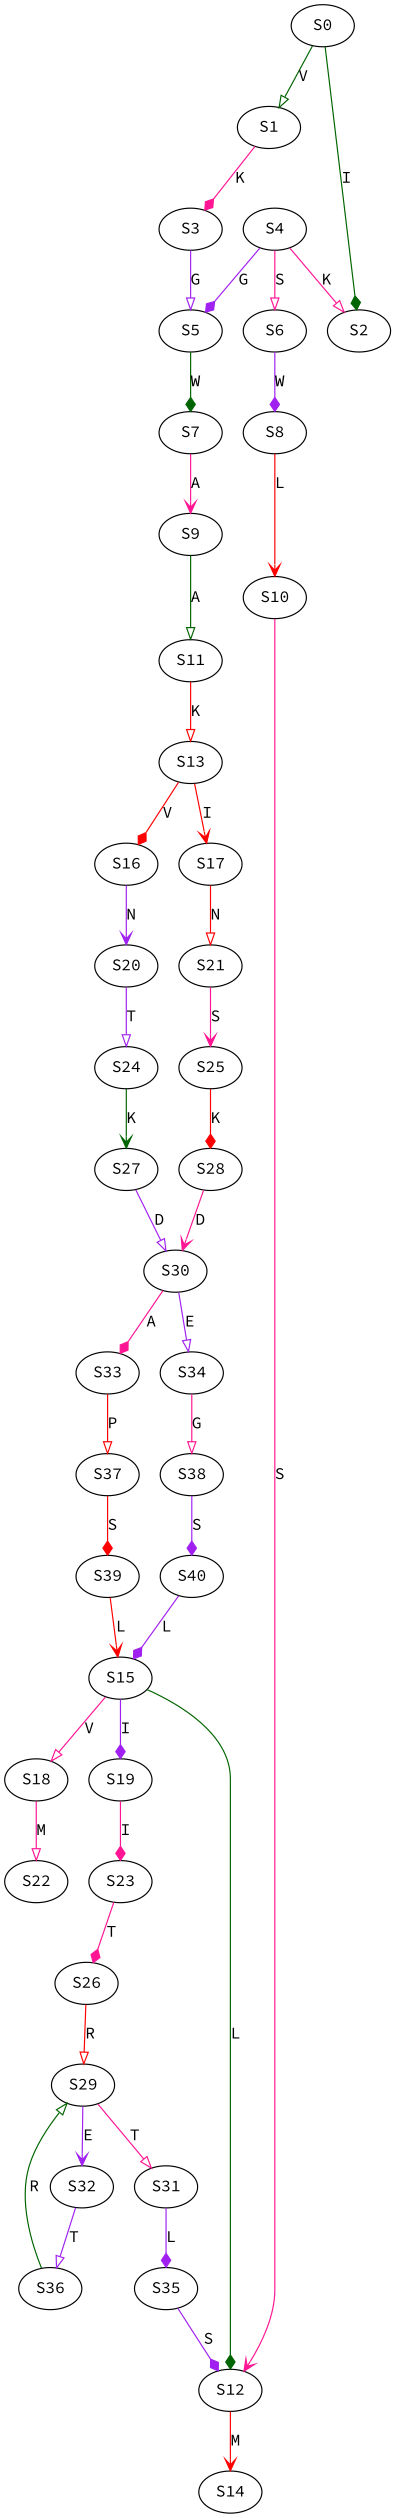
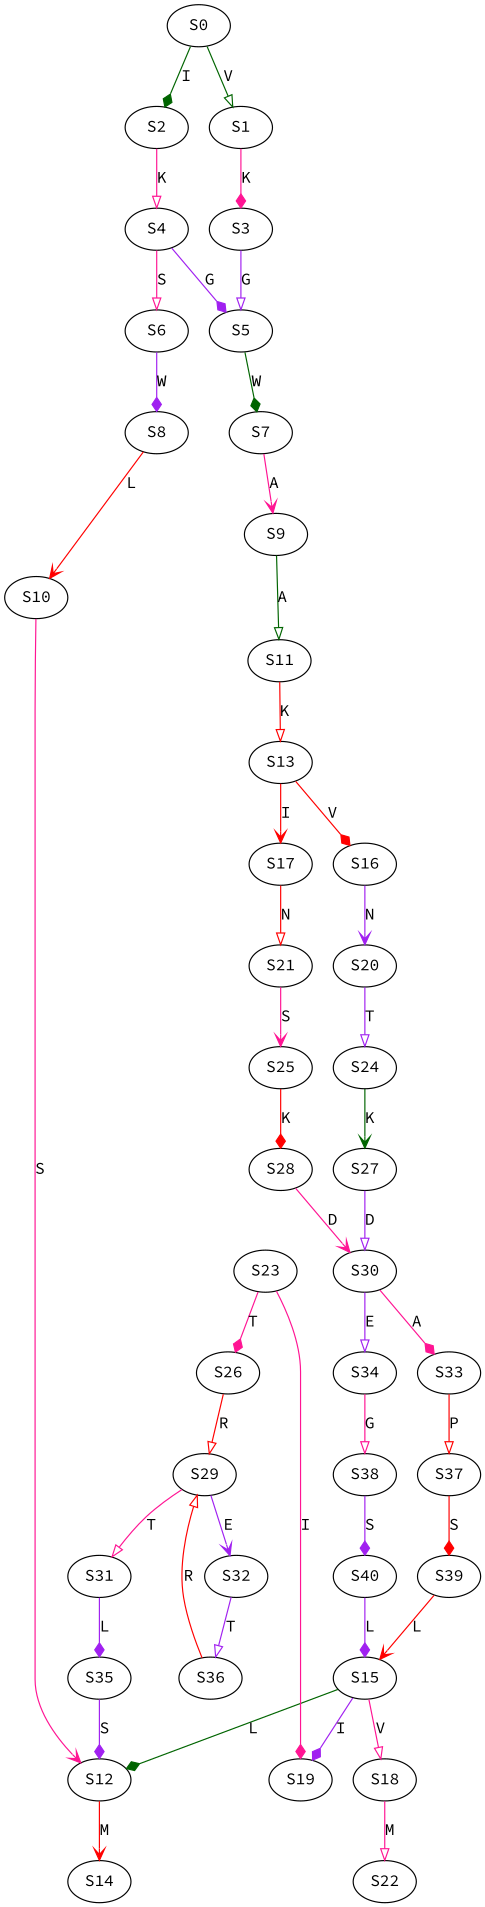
(313, 276) -> (157, 172)
(120, 1824) -> (301, 1516)
(26, 2187) -> (182, 1583)
